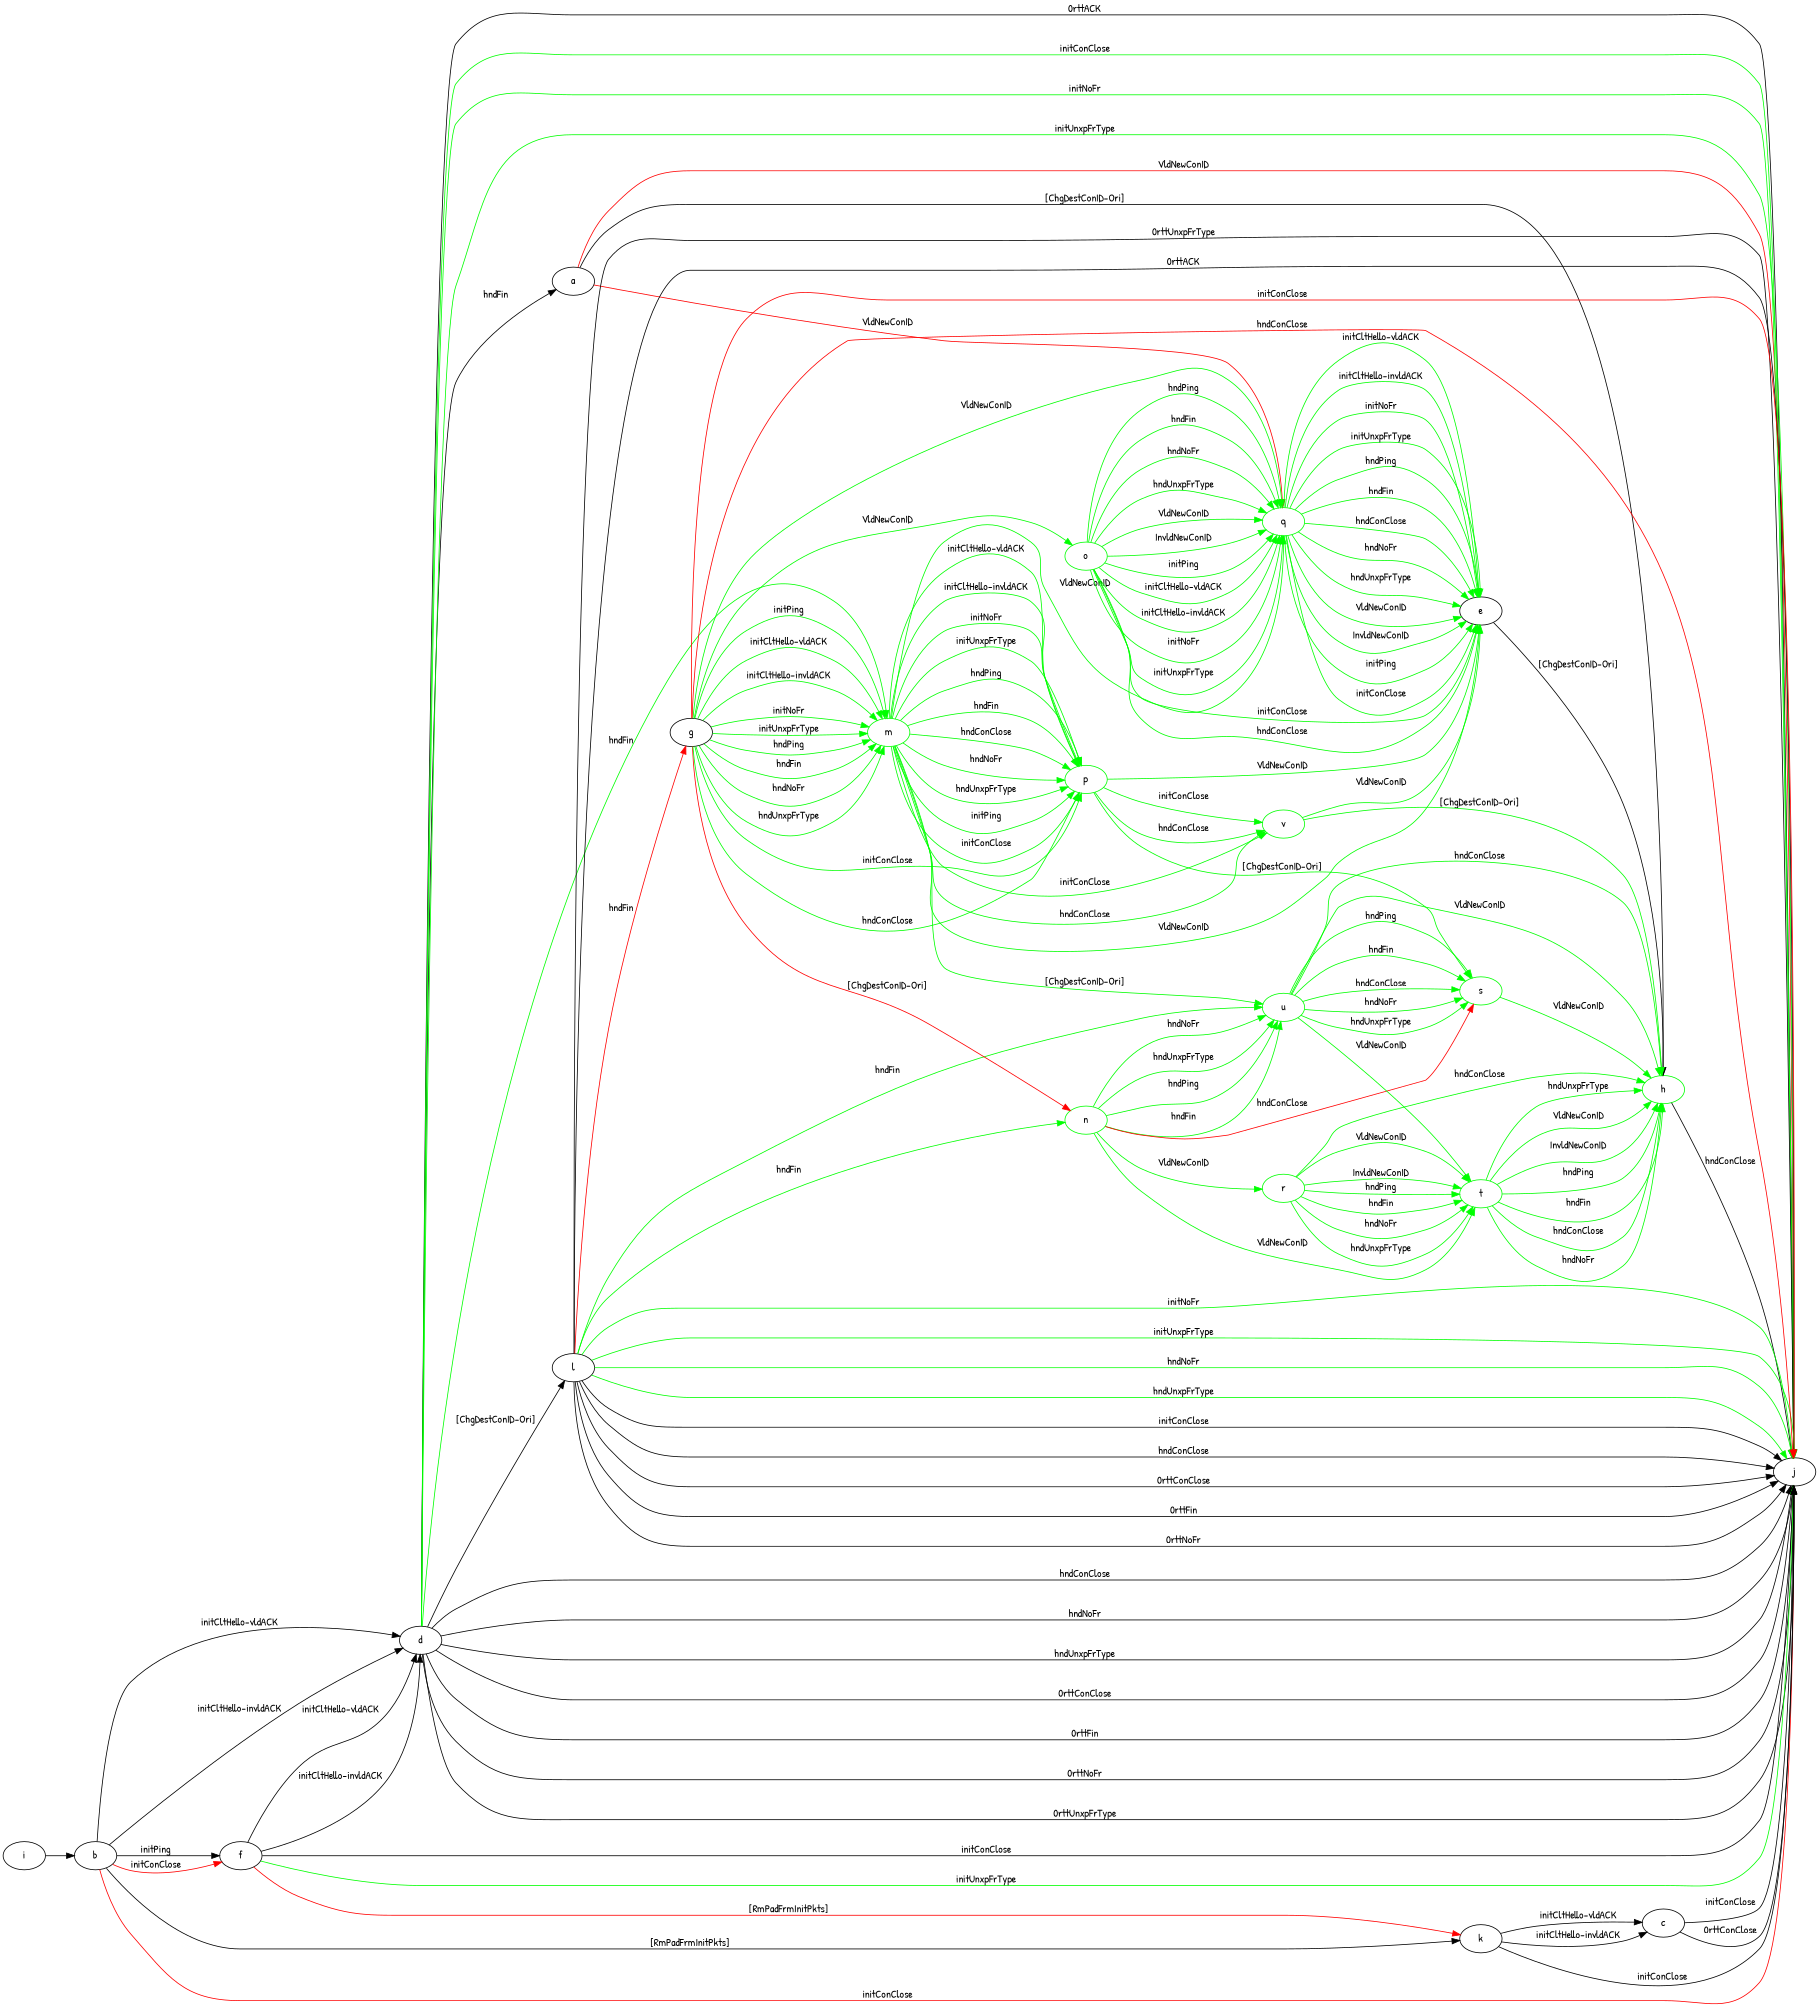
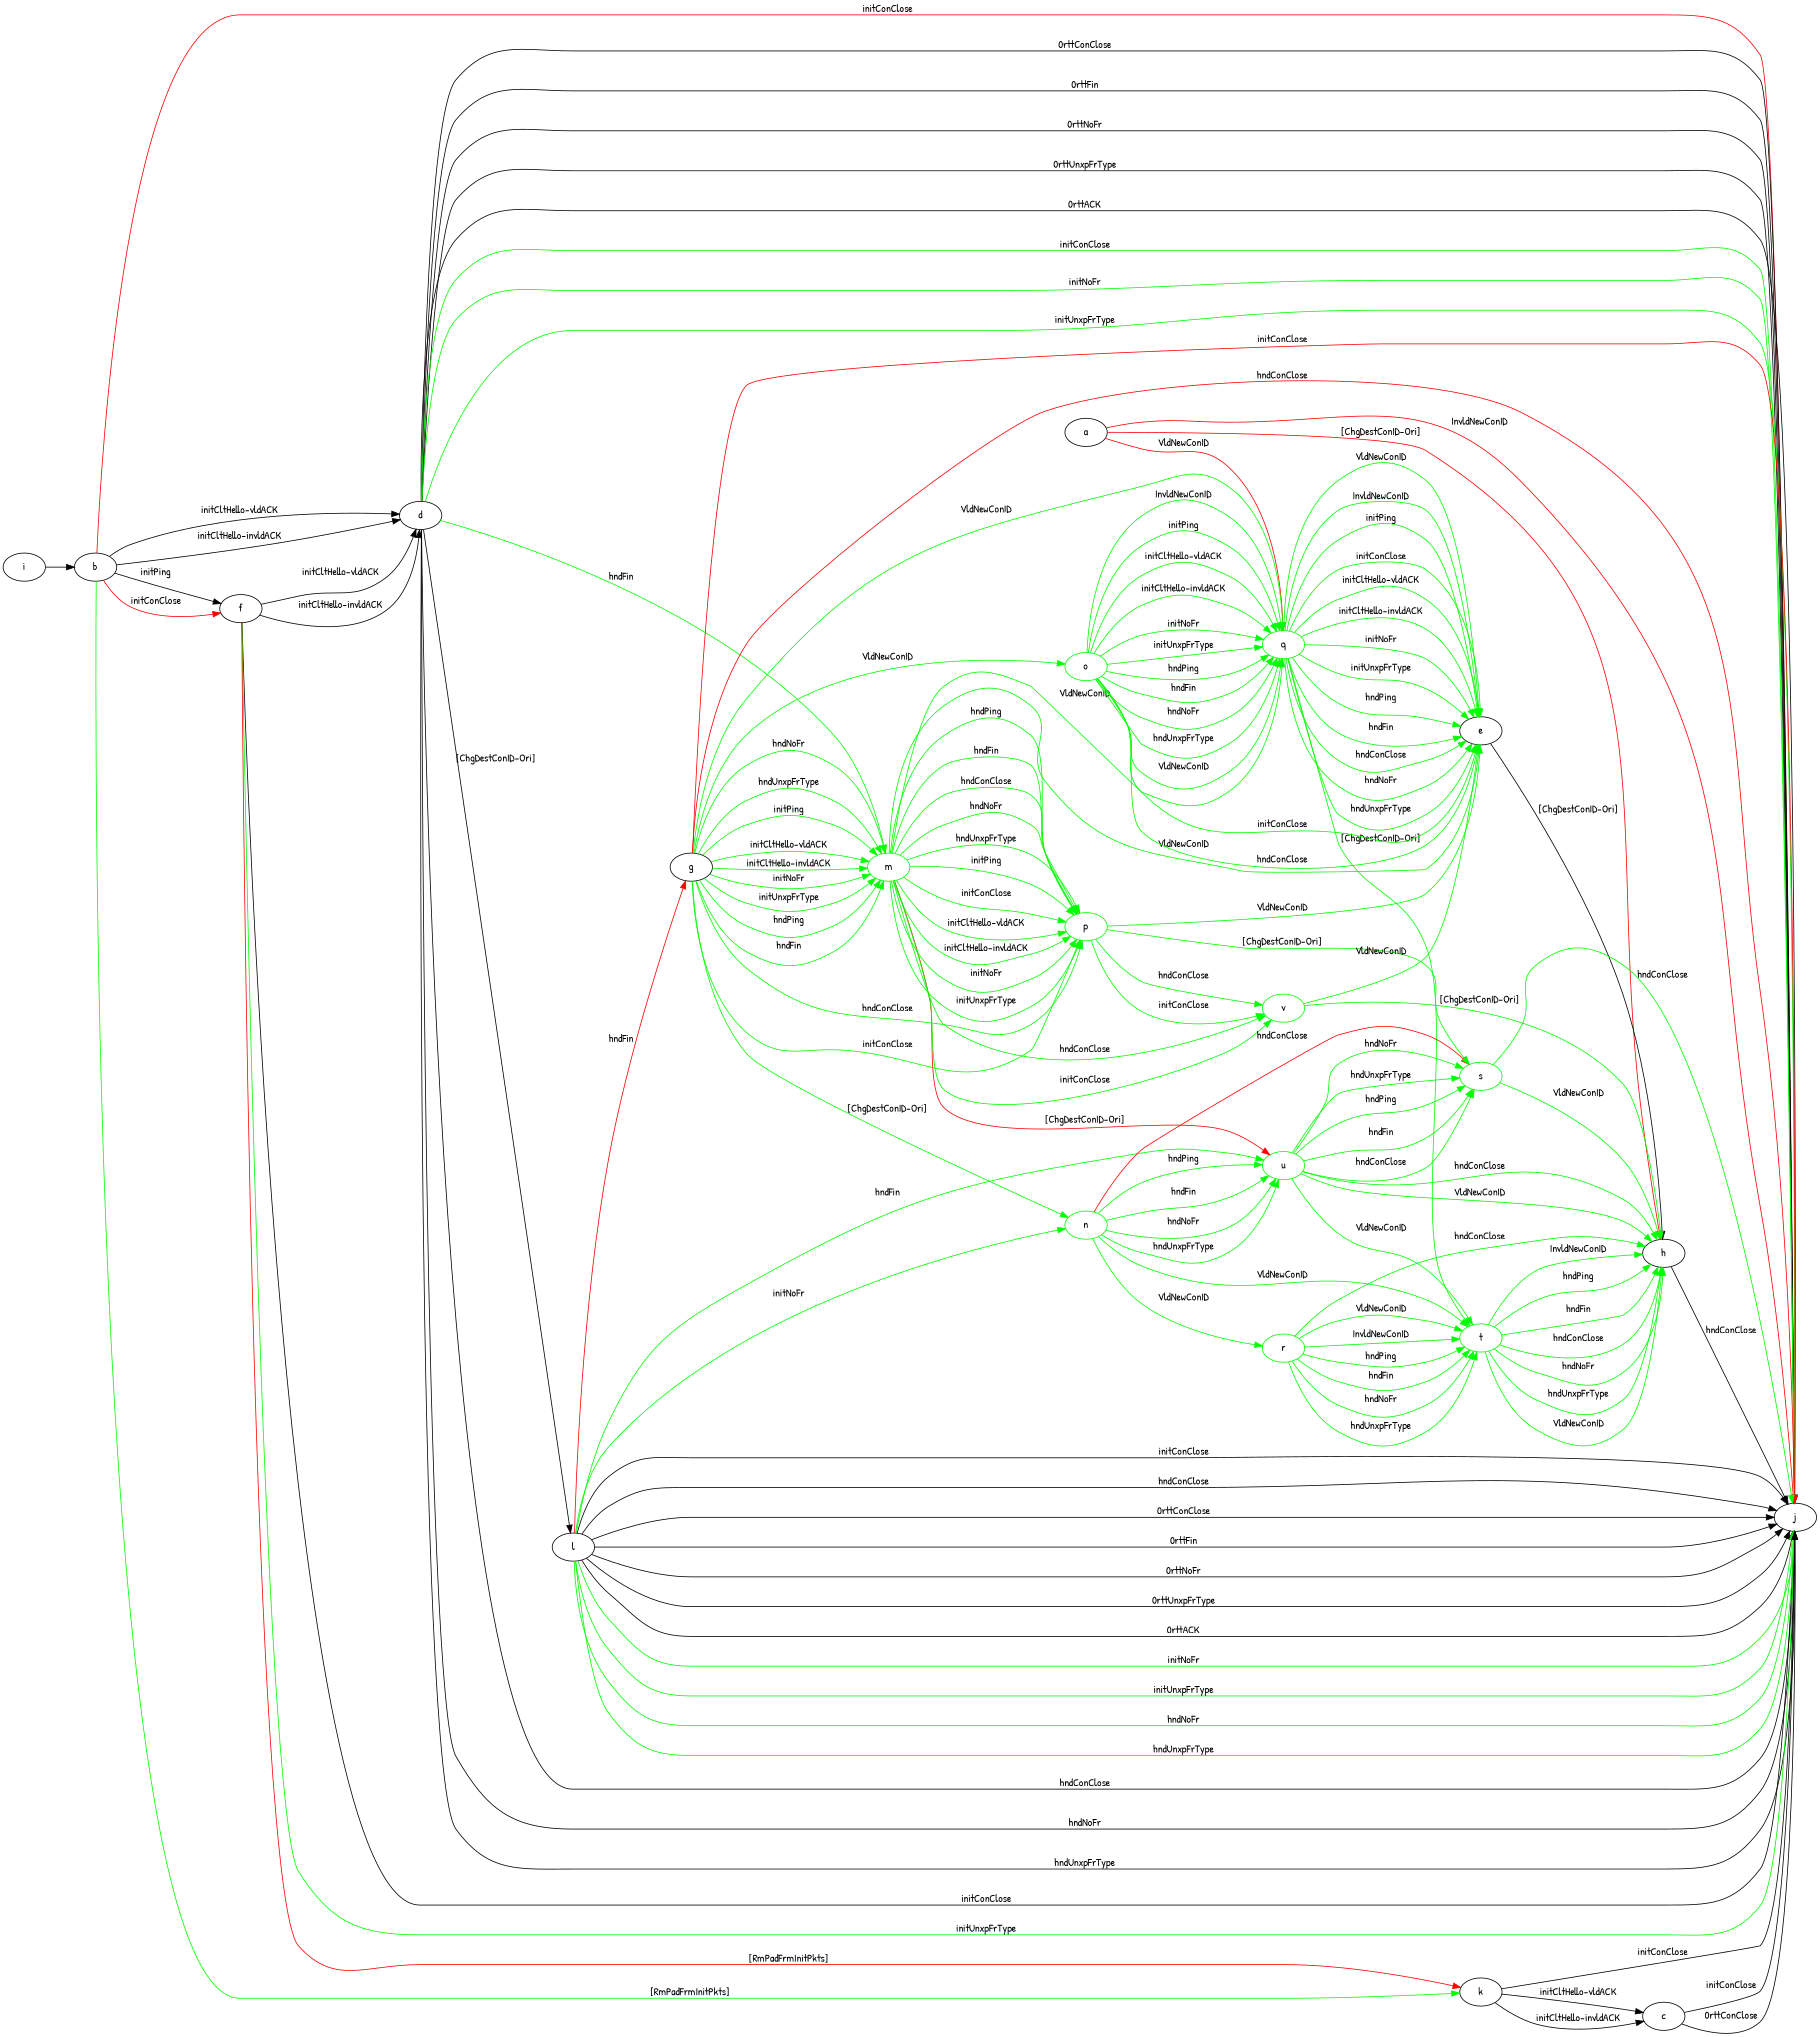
(1185, 165) -> (1481, 422)
(1477, 204) -> (1597, 649)
(429, 938) -> none
none -> (1422, 938)
(984, 979) -> (987, 1125)
(816, 980) -> (819, 1098)
(1663, 1090) -> (1664, 1253)
none -> (1707, 1119)
(790, 1170) -> (790, 1294)
(766, 1949) -> (180, 1903)
